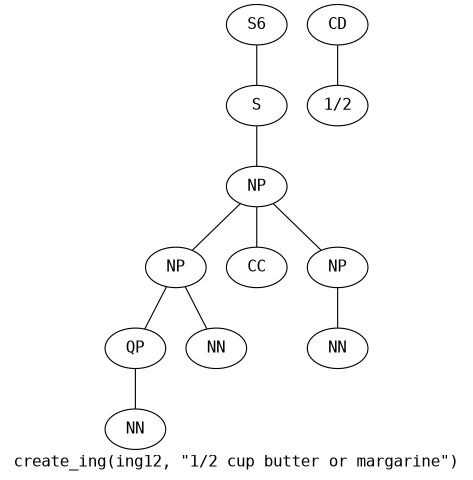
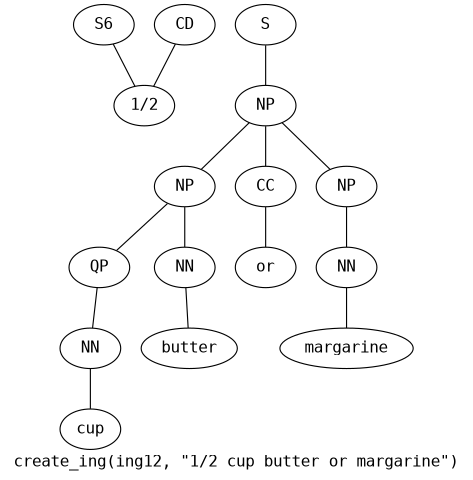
(257, 65) -> (124, 65)
none -> (266, 267)
none -> (189, 348)
none -> (347, 348)
none -> (90, 429)
